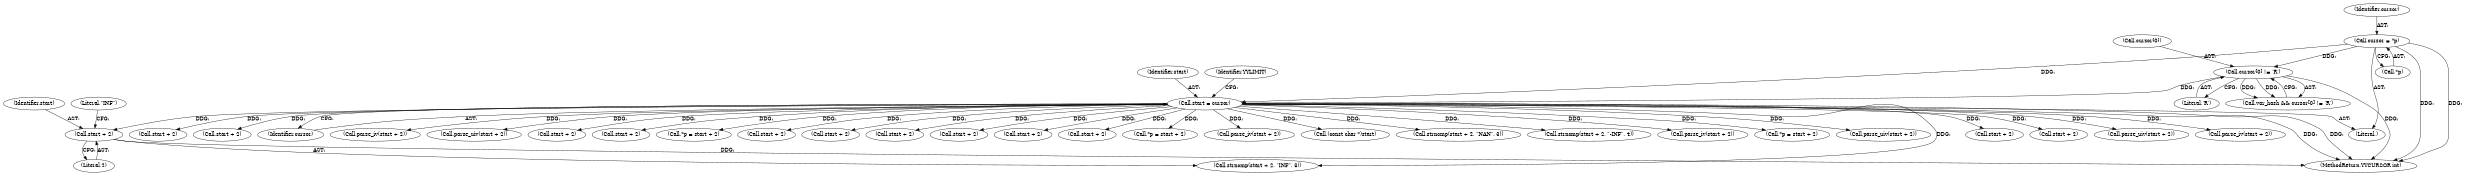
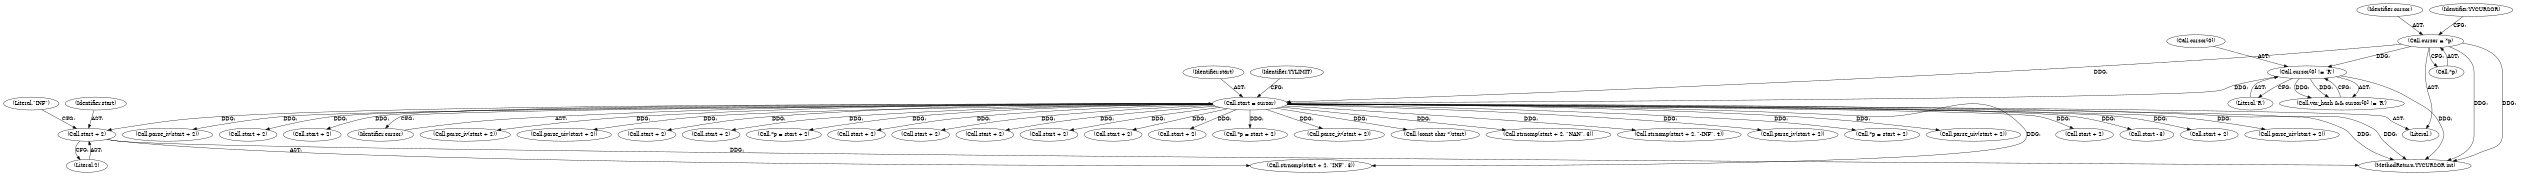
none -> (2471, 10)
none -> (2147, 135)
